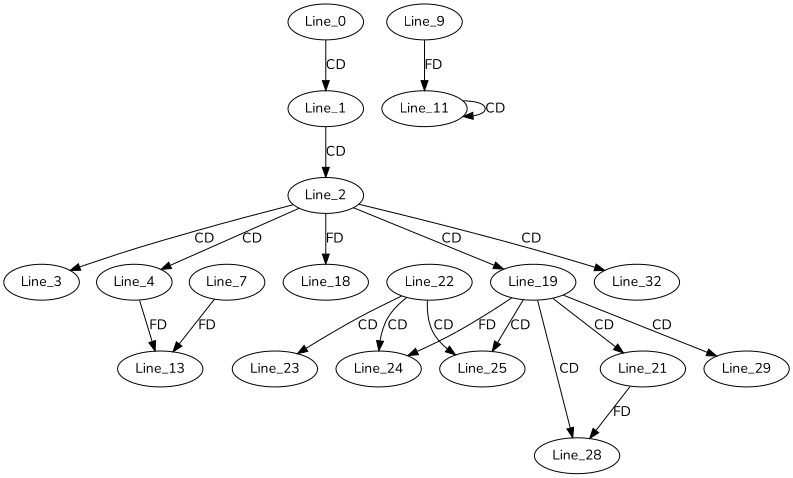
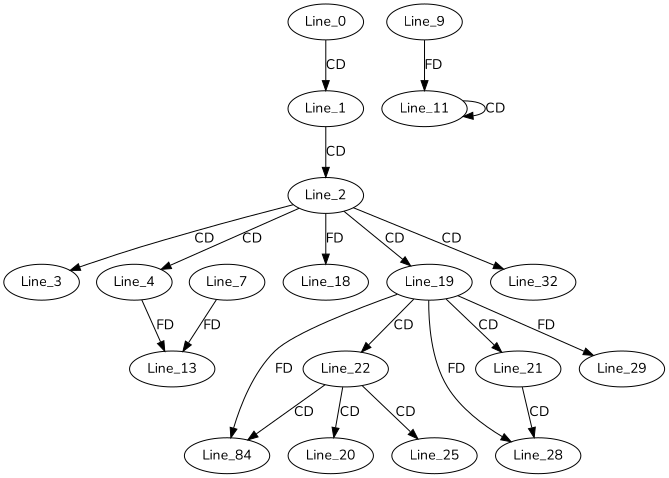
(510, 321) -> (391, 322)
(662, 326) -> (547, 326)
(275, 369) -> (331, 456)
(379, 369) -> (227, 456)
(570, 369) -> (457, 369)
(622, 412) -> (540, 412)
